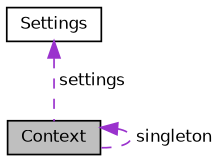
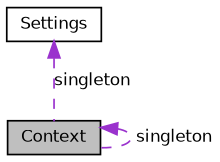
(90, 81) -> (90, 81)
